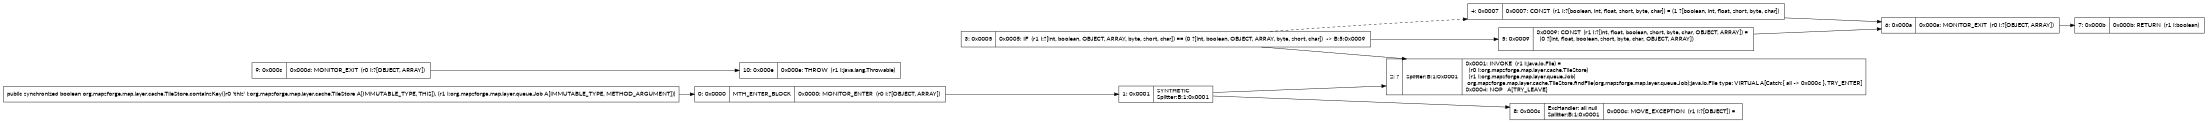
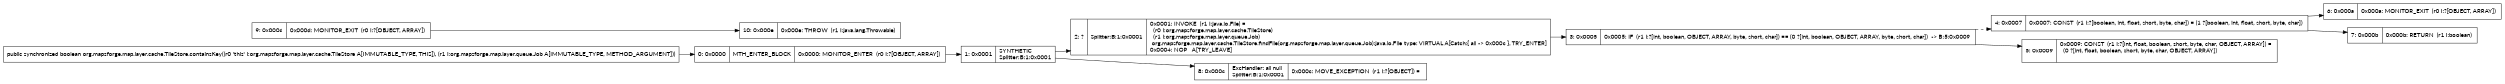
(2065, 25) -> (2326, 31)
(1815, 32) -> none
(1332, 53) -> (1556, 37)
